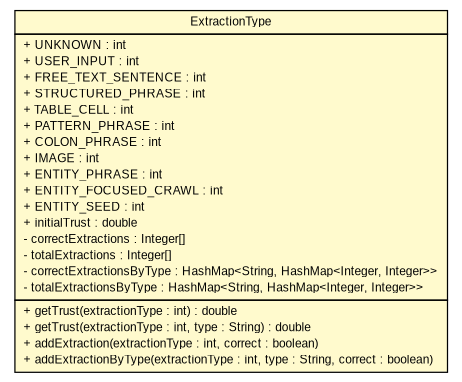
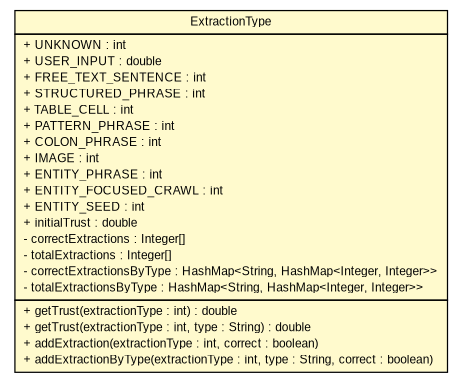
(82, 62) -> (93, 62)
